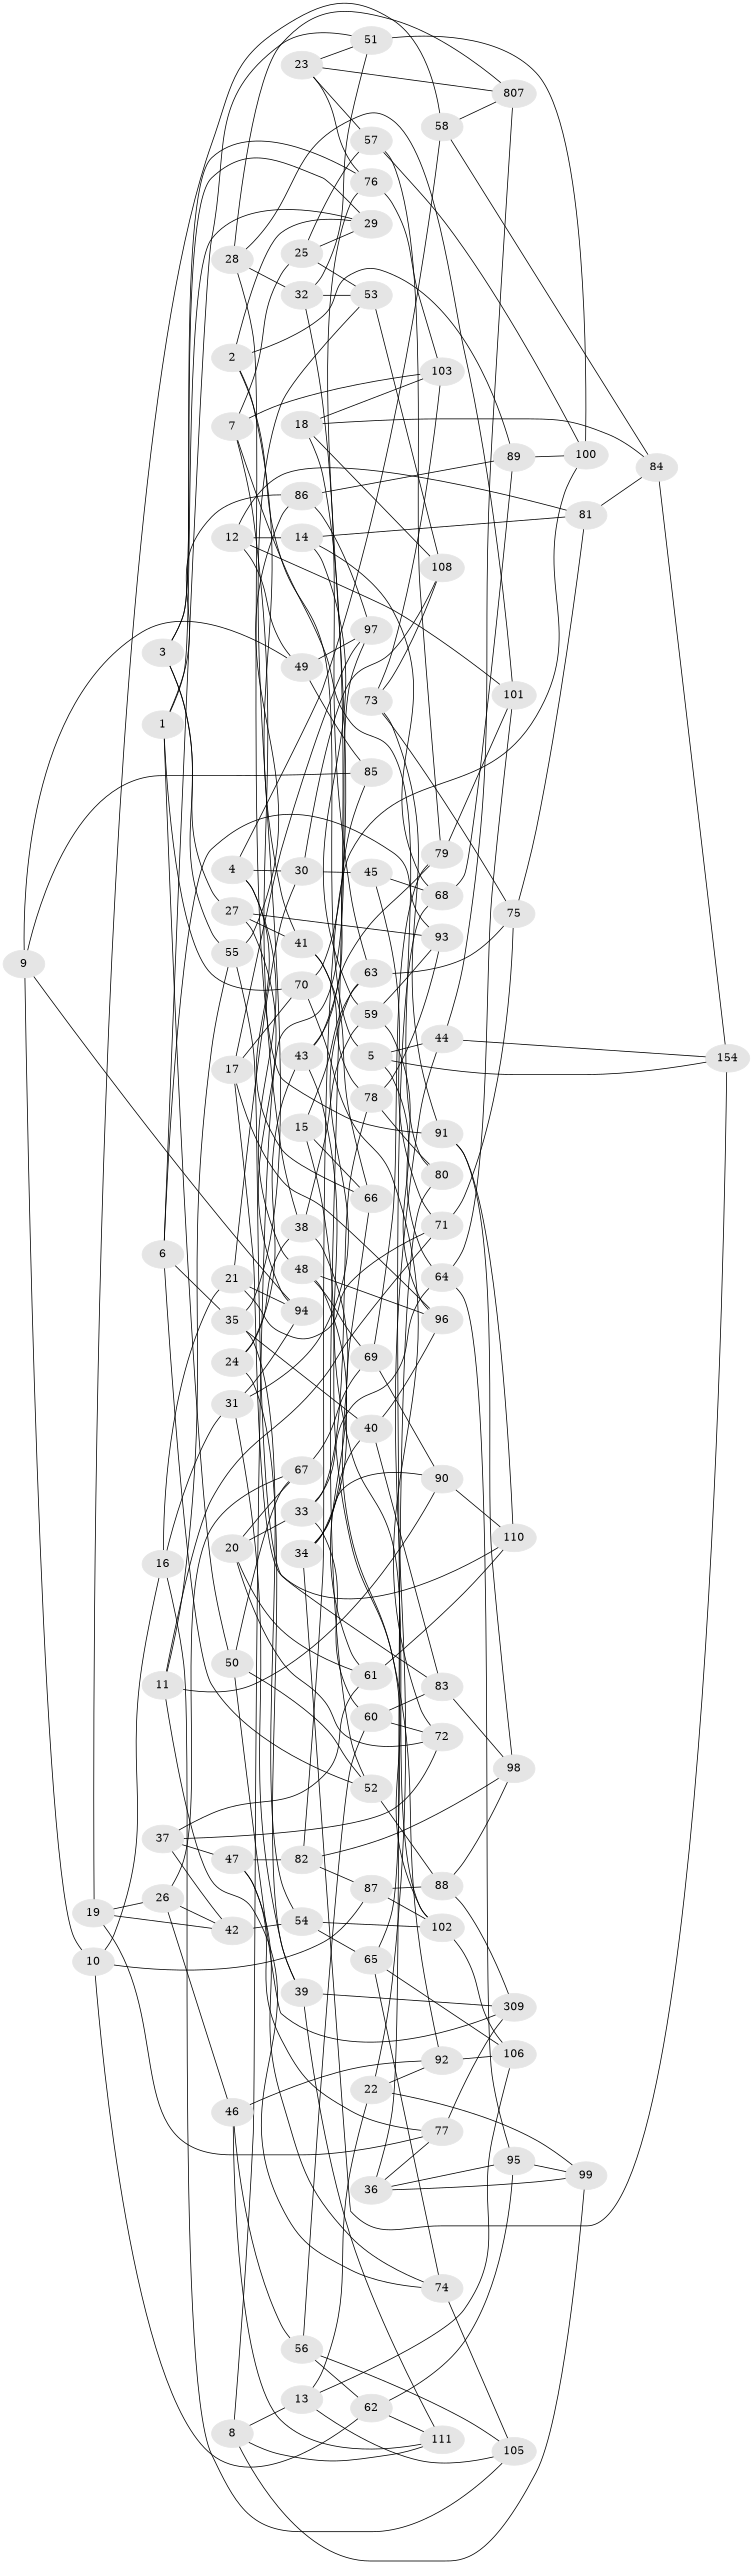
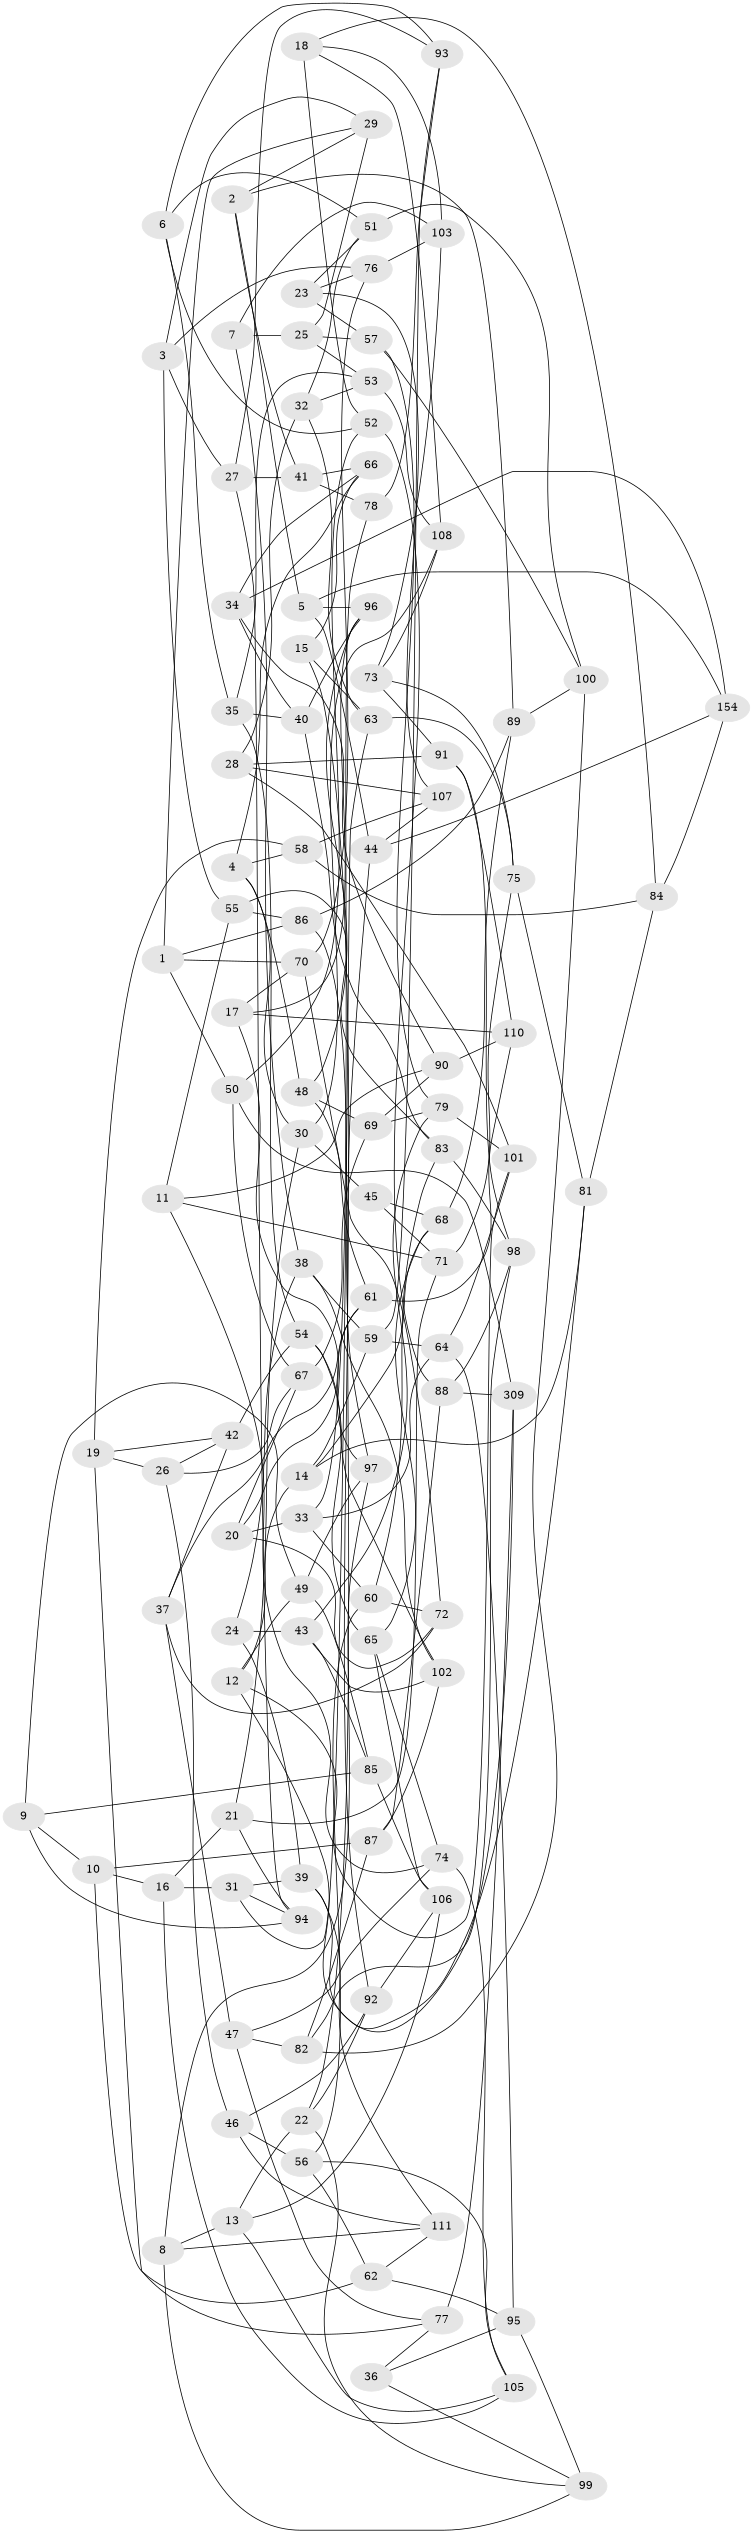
(514, 94) -> (442, 797)
(442, 1176) -> none
(478, 1991) -> (401, 1838)
